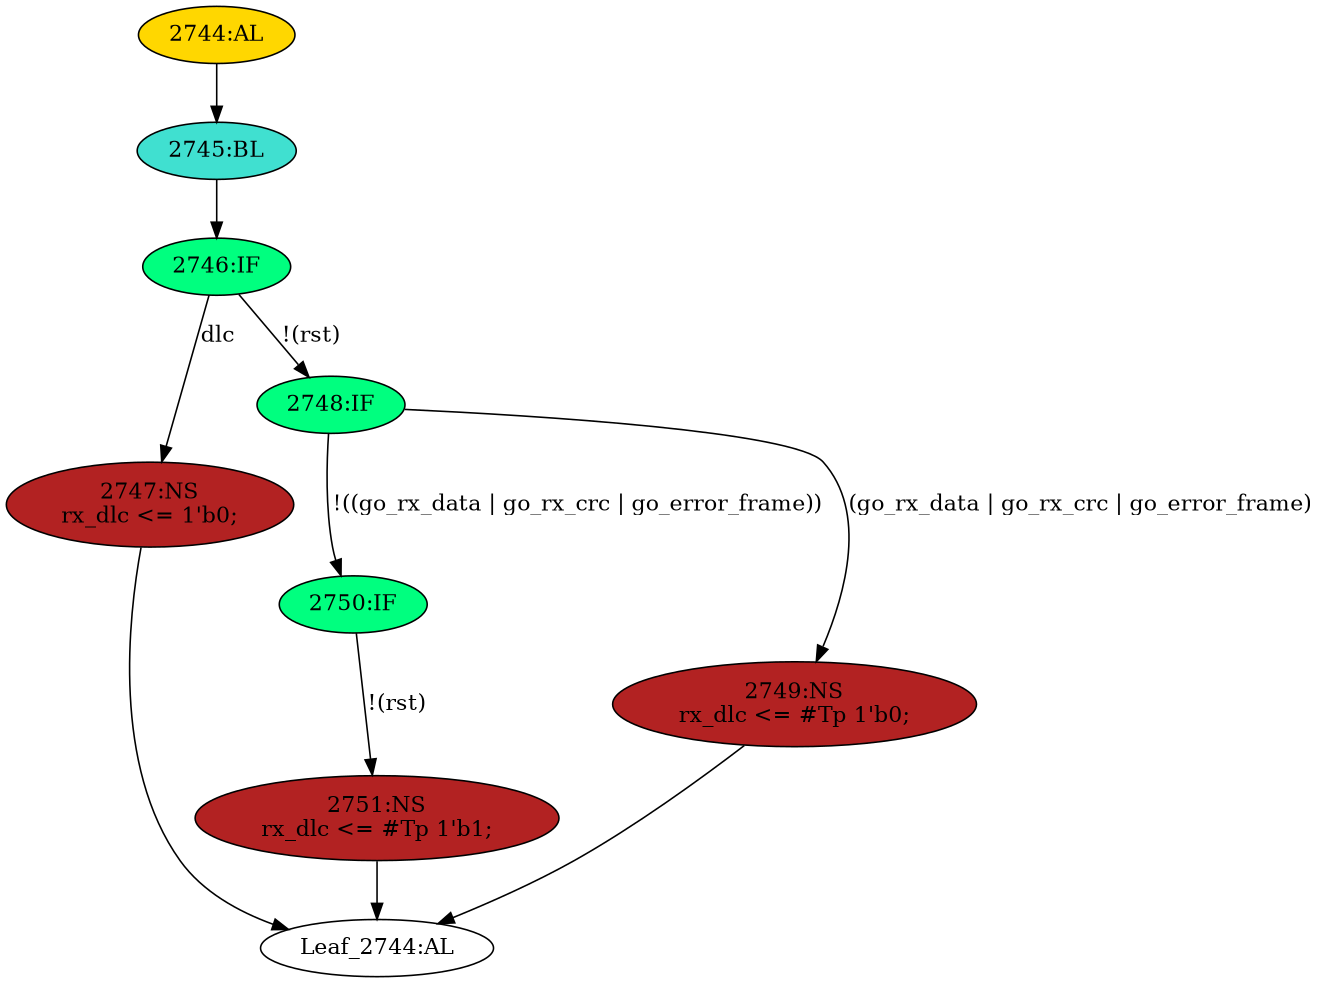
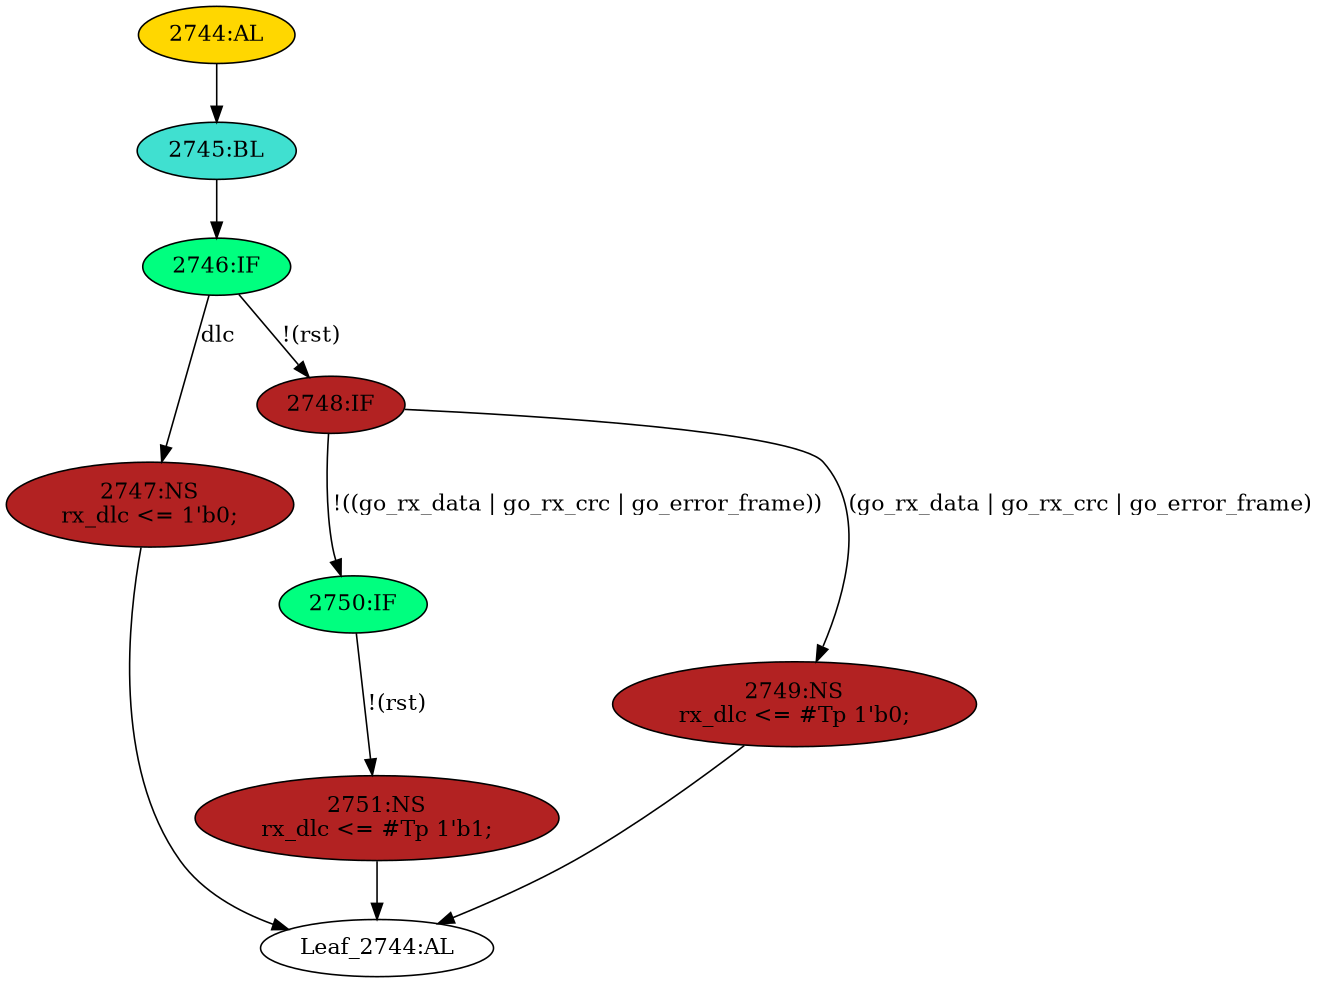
(331, 405) -> (331, 405)
